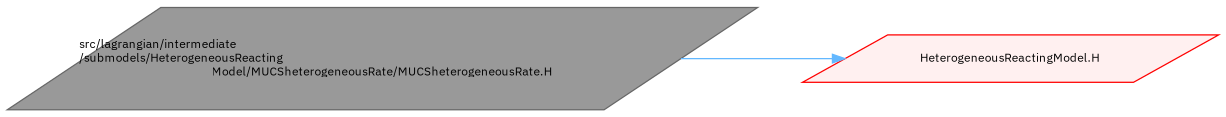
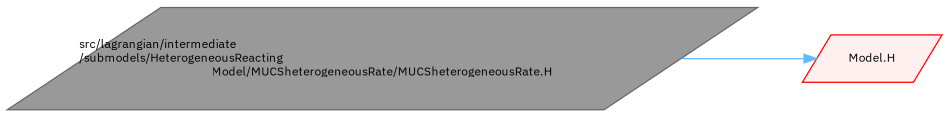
(1011, 59) -> (872, 59)
